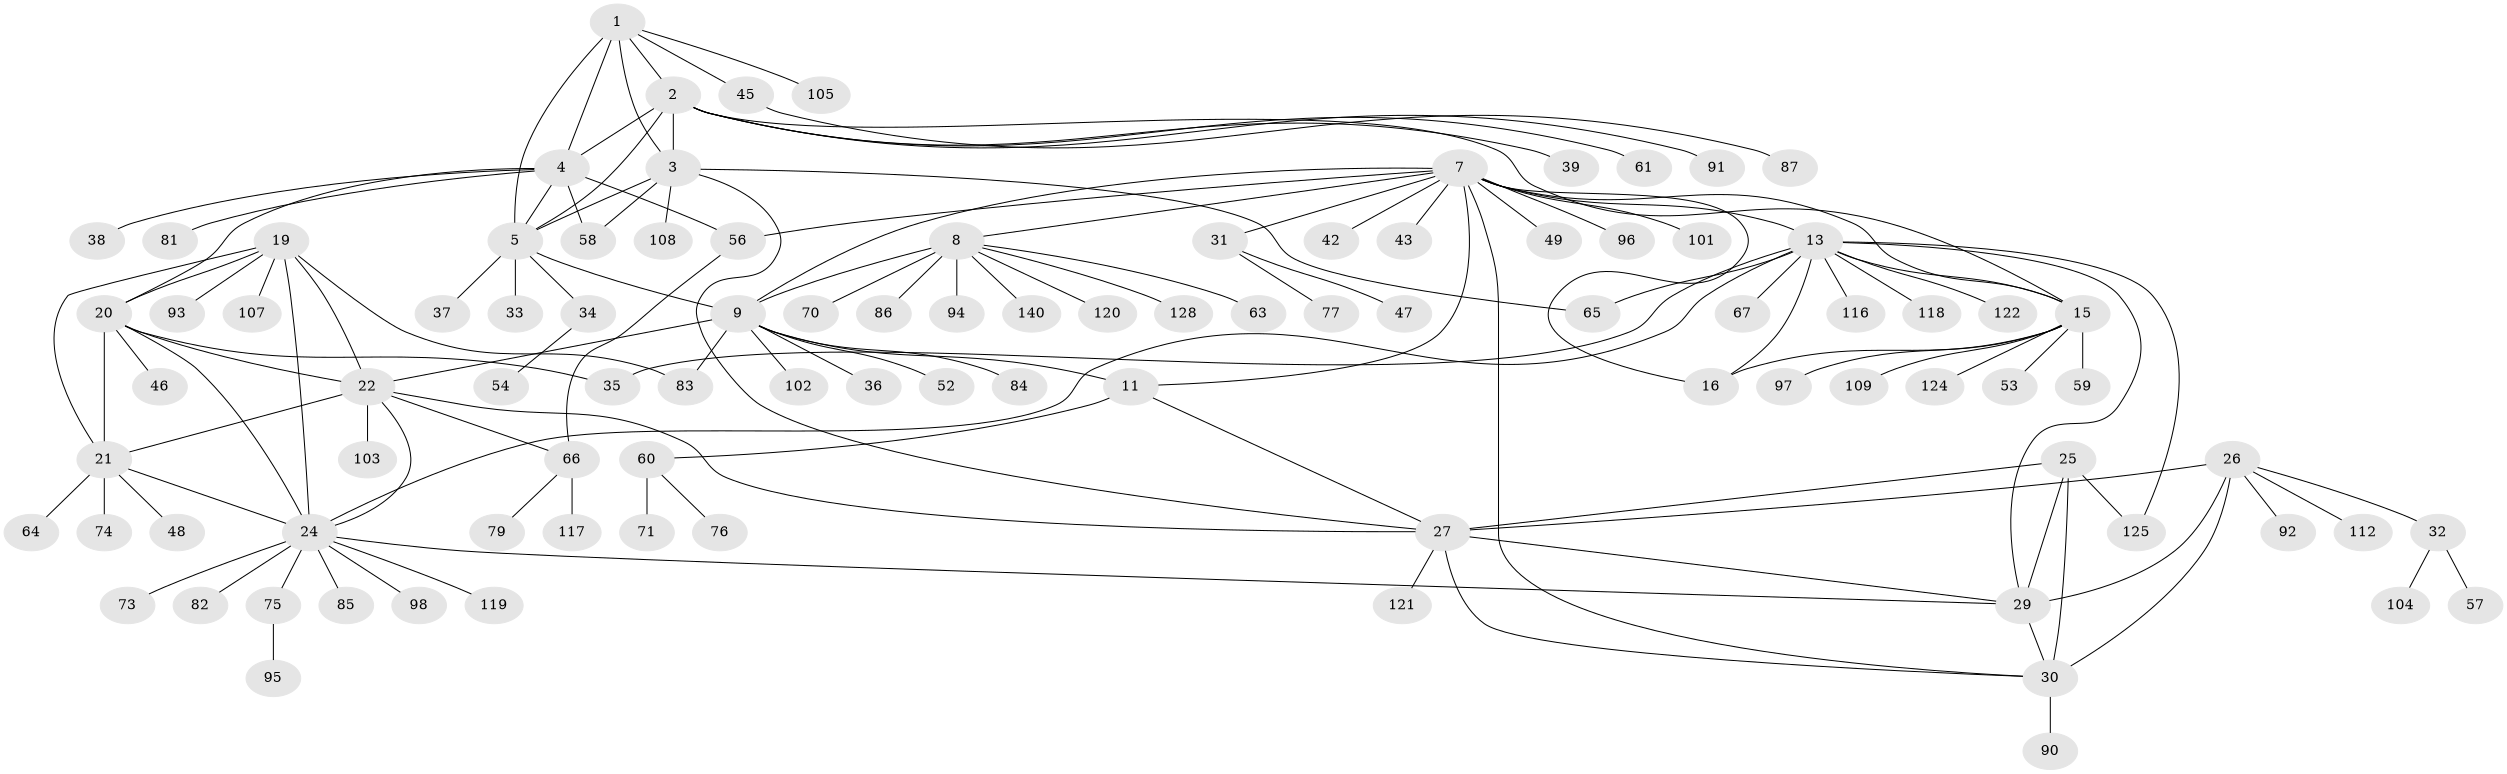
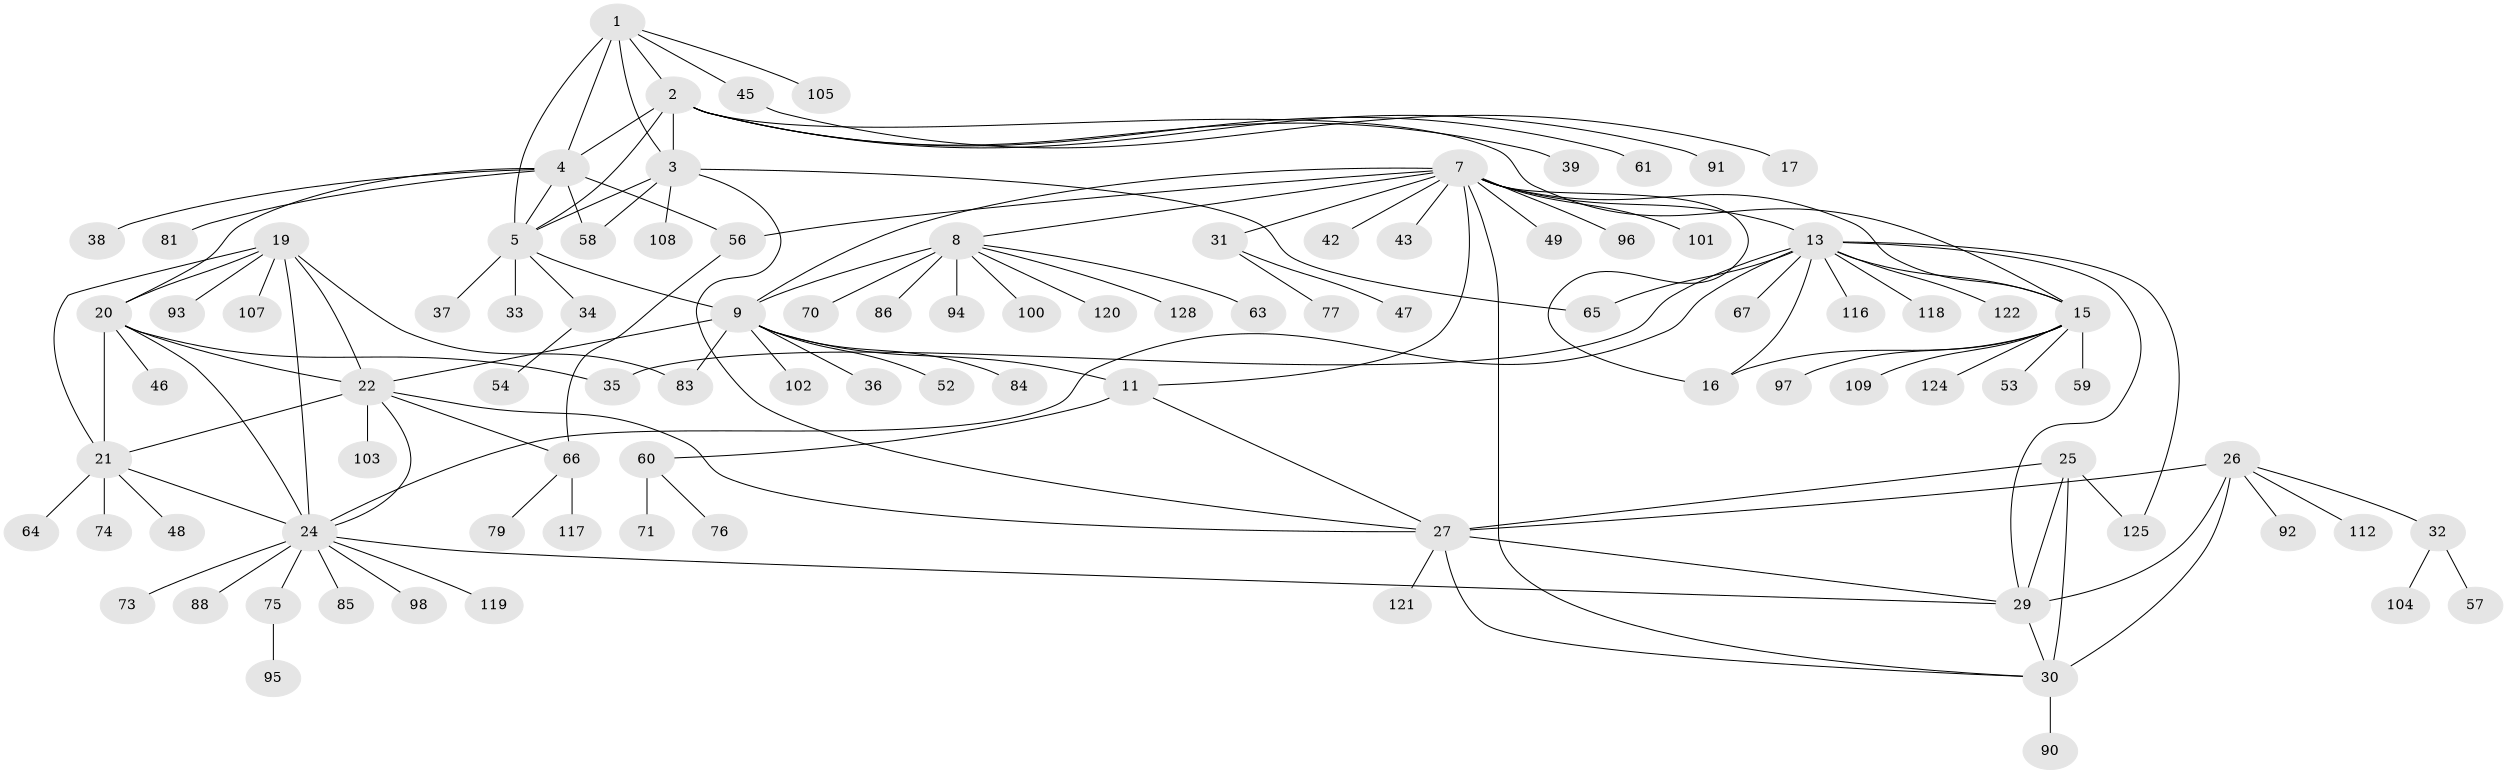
(1790, 168) -> (1790, 168)
(1032, 314) -> (1032, 314)
(200, 605) -> (200, 605)
